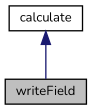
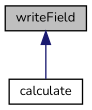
(46, 62) -> (46, 62)
